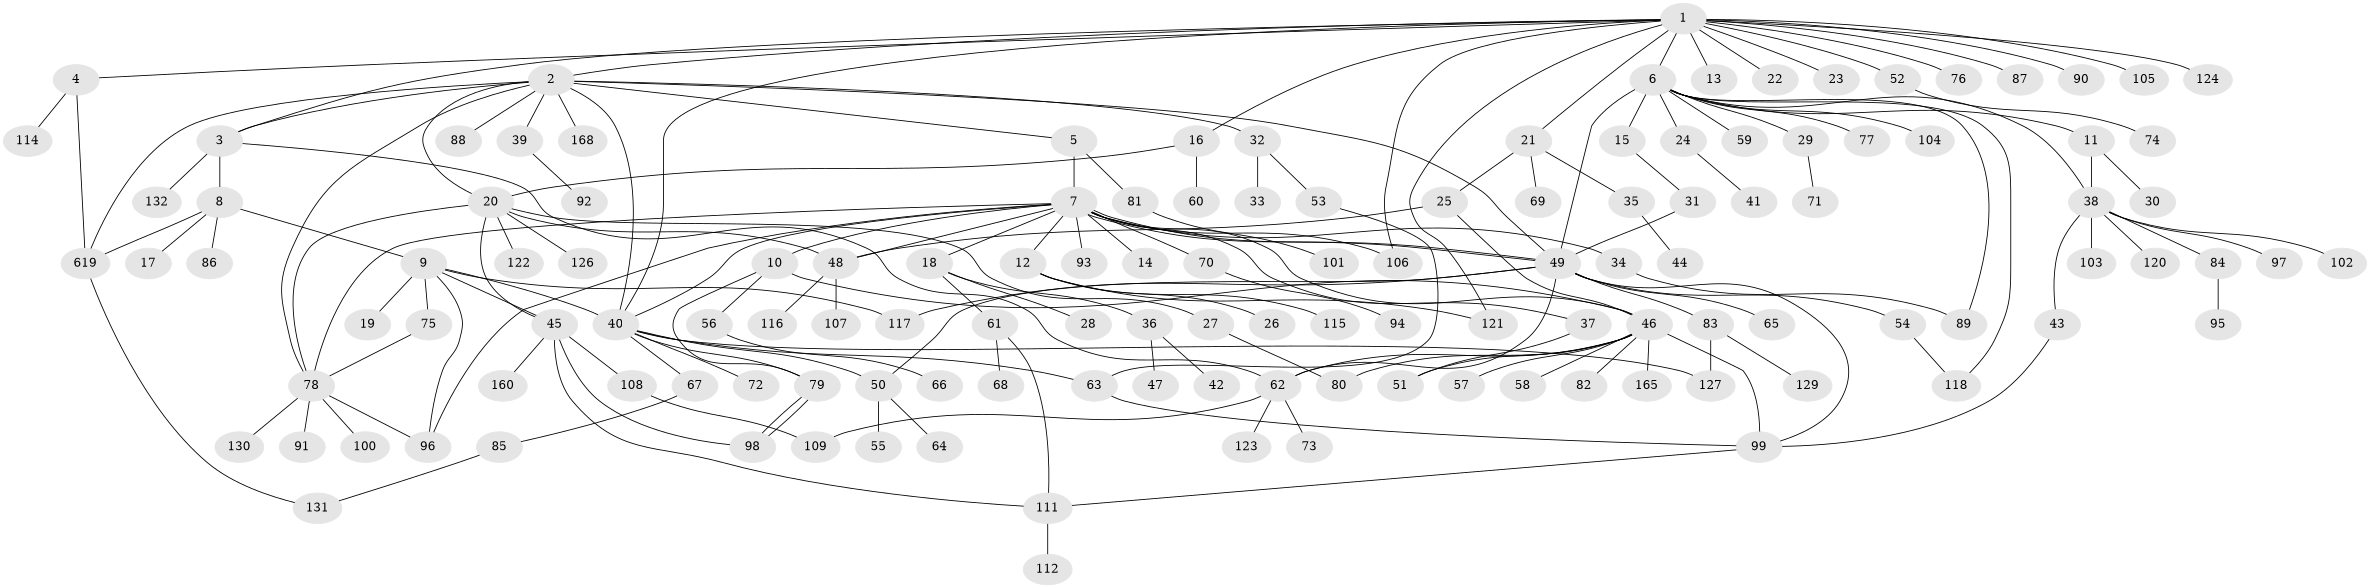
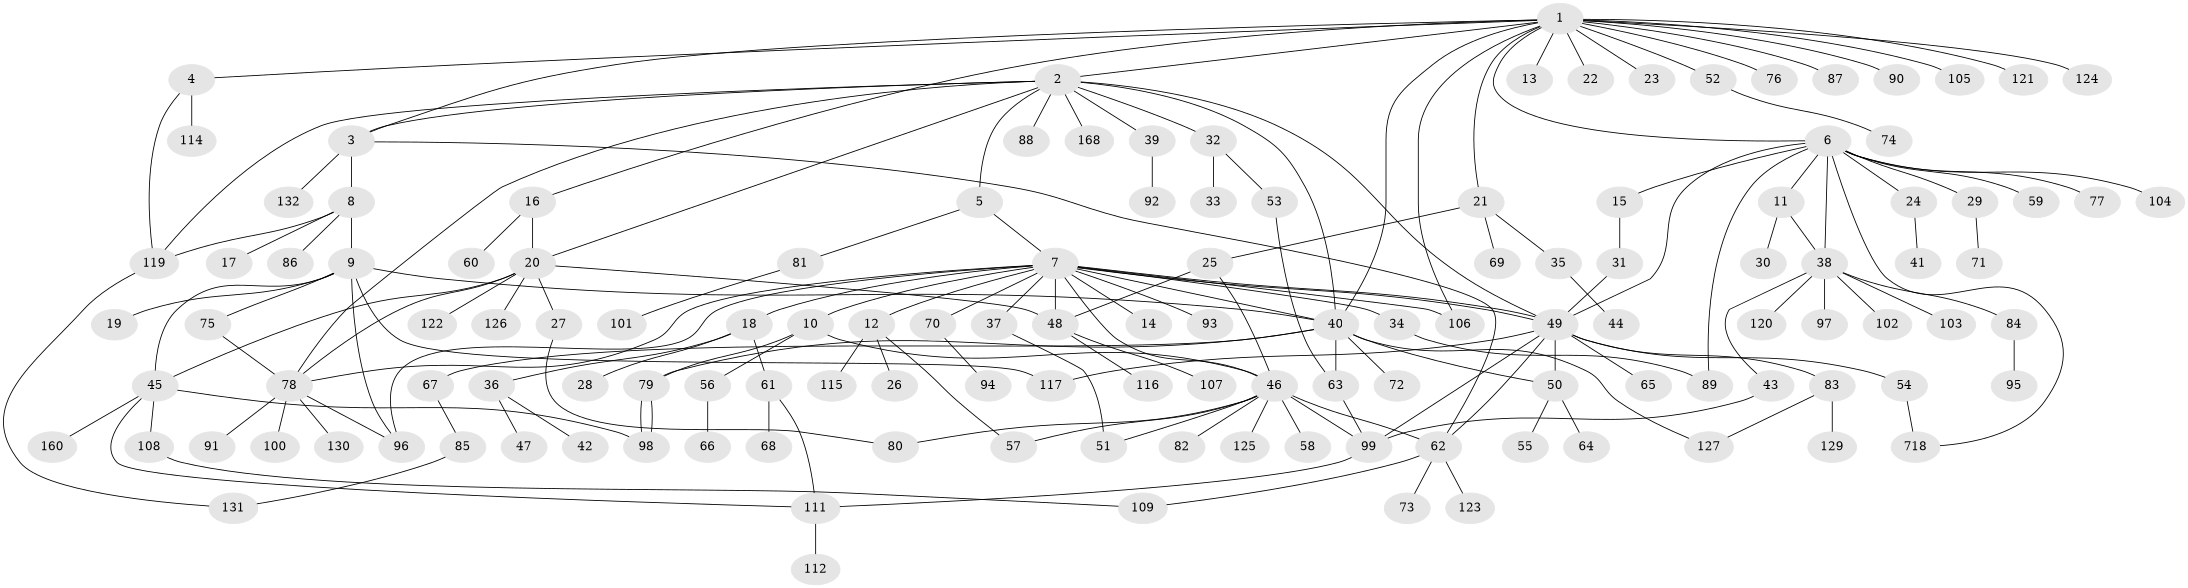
(86, 264) -> (154, 264)
(1288, 300) -> (942, 387)
(1647, 386) -> (1245, 447)
(1956, 386) -> (1916, 447)
